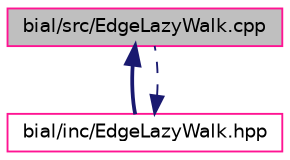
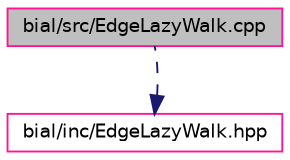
(132, 90) -> none
